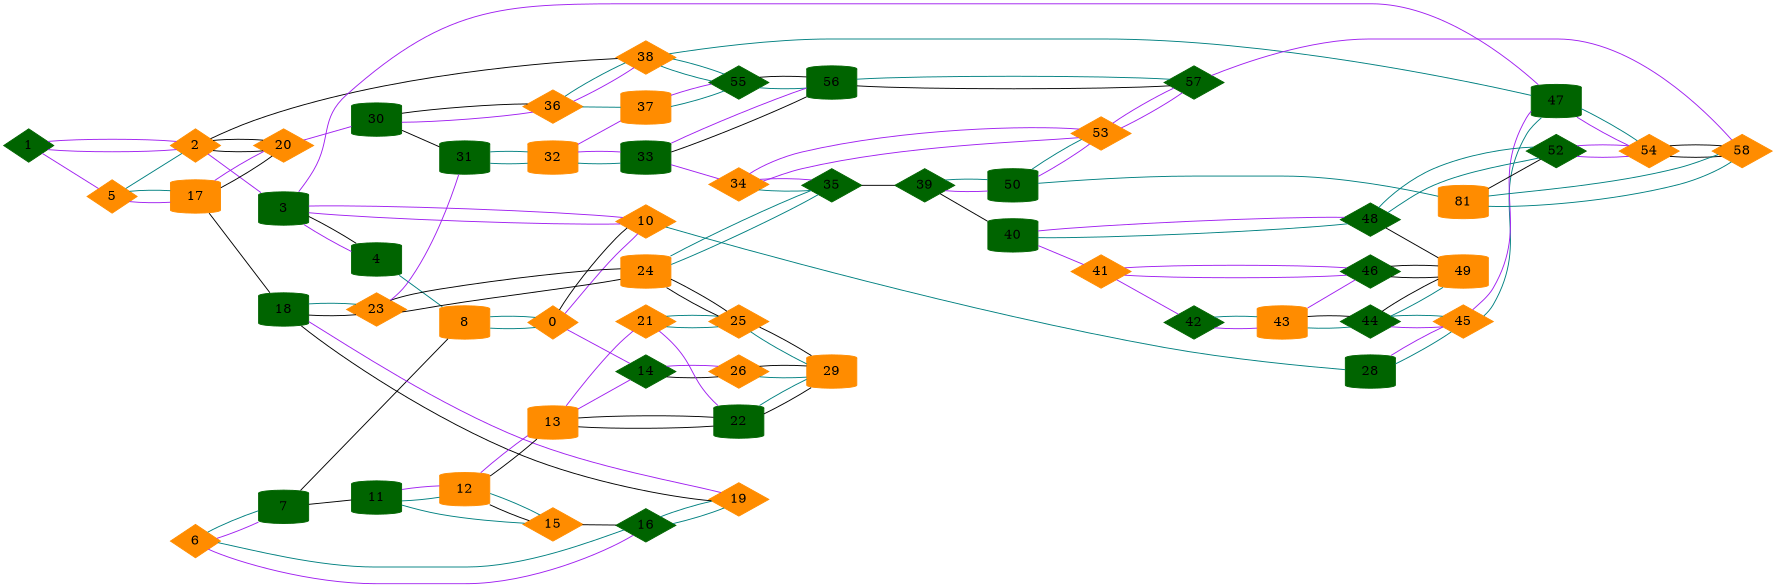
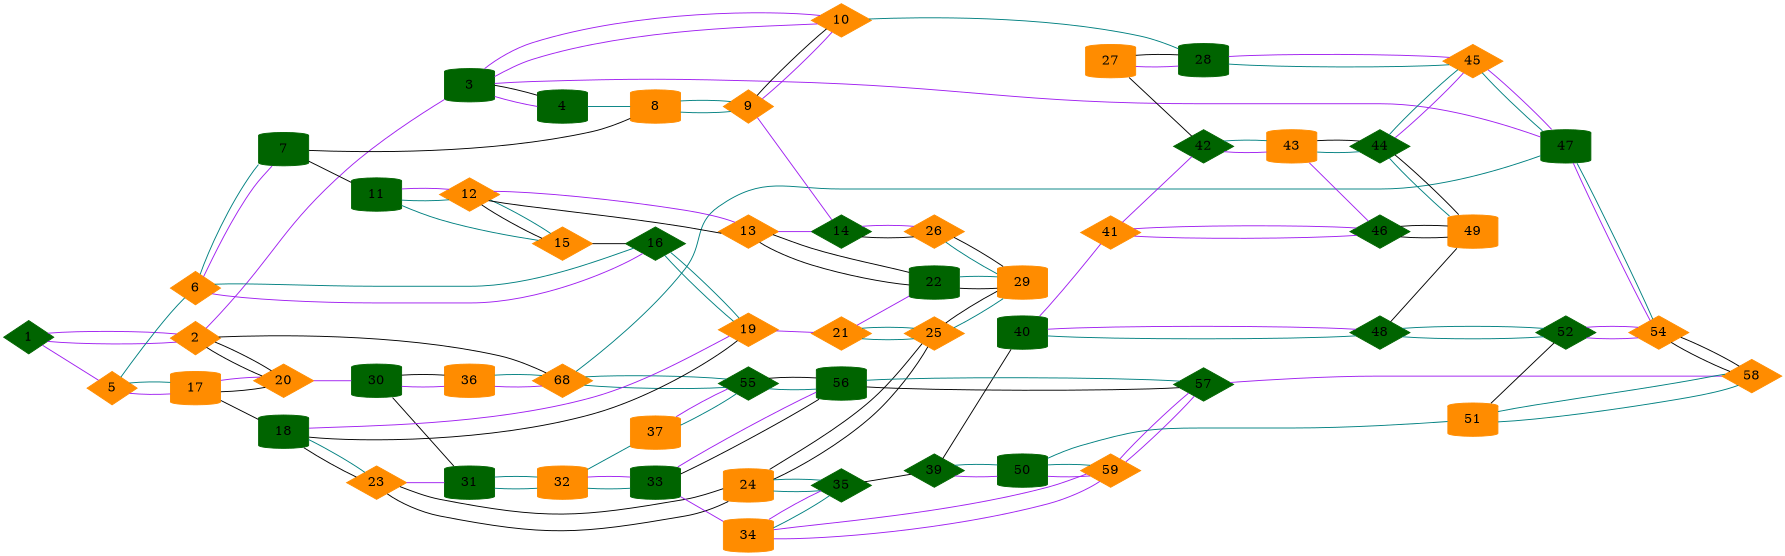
(646, 58) -> (562, 381)
none -> (1111, 61)
(553, 107) -> (470, 381)
(602, 107) -> none
(599, 133) -> (609, 458)
(1101, 133) -> (1111, 471)
(154, 171) -> (159, 326)
(739, 184) -> (748, 535)
(1463, 202) -> (1473, 420)
(553, 322) -> (748, 107)
(598, 367) -> (795, 332)
(553, 423) -> (748, 232)
(465, 489) -> (470, 195)
